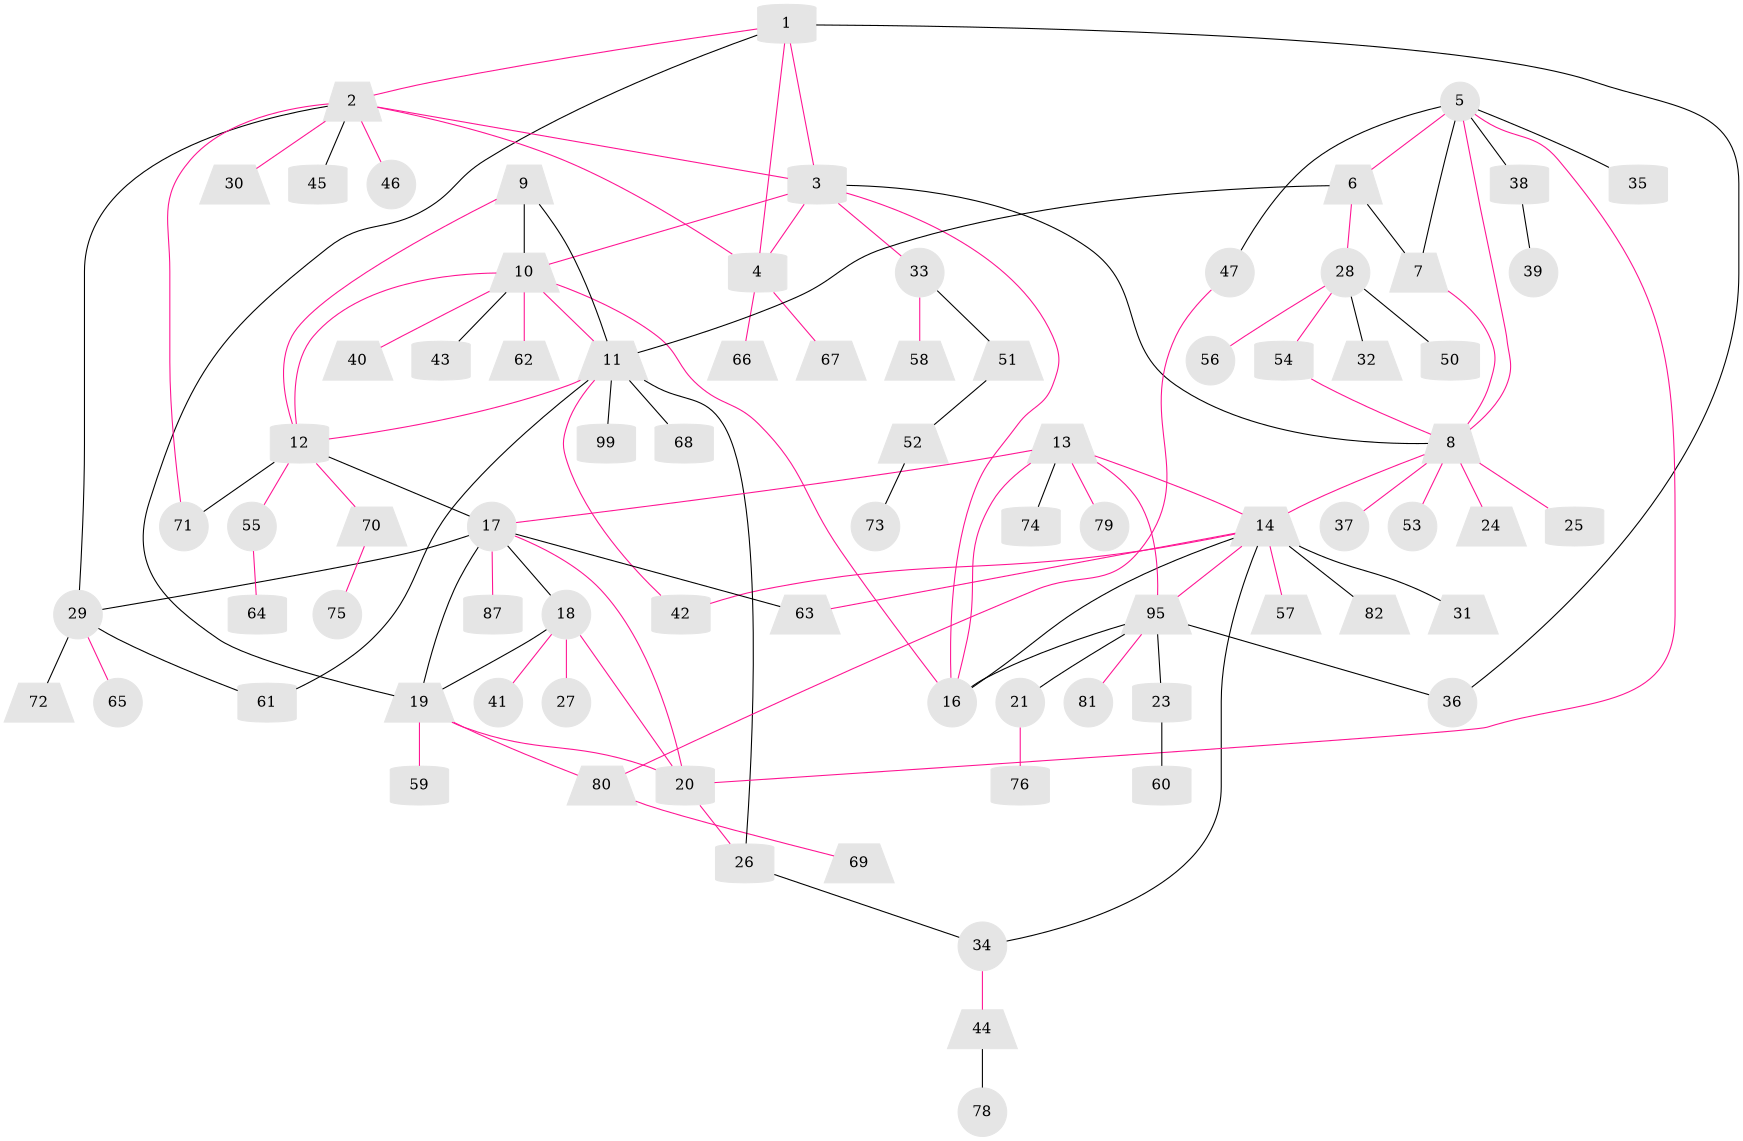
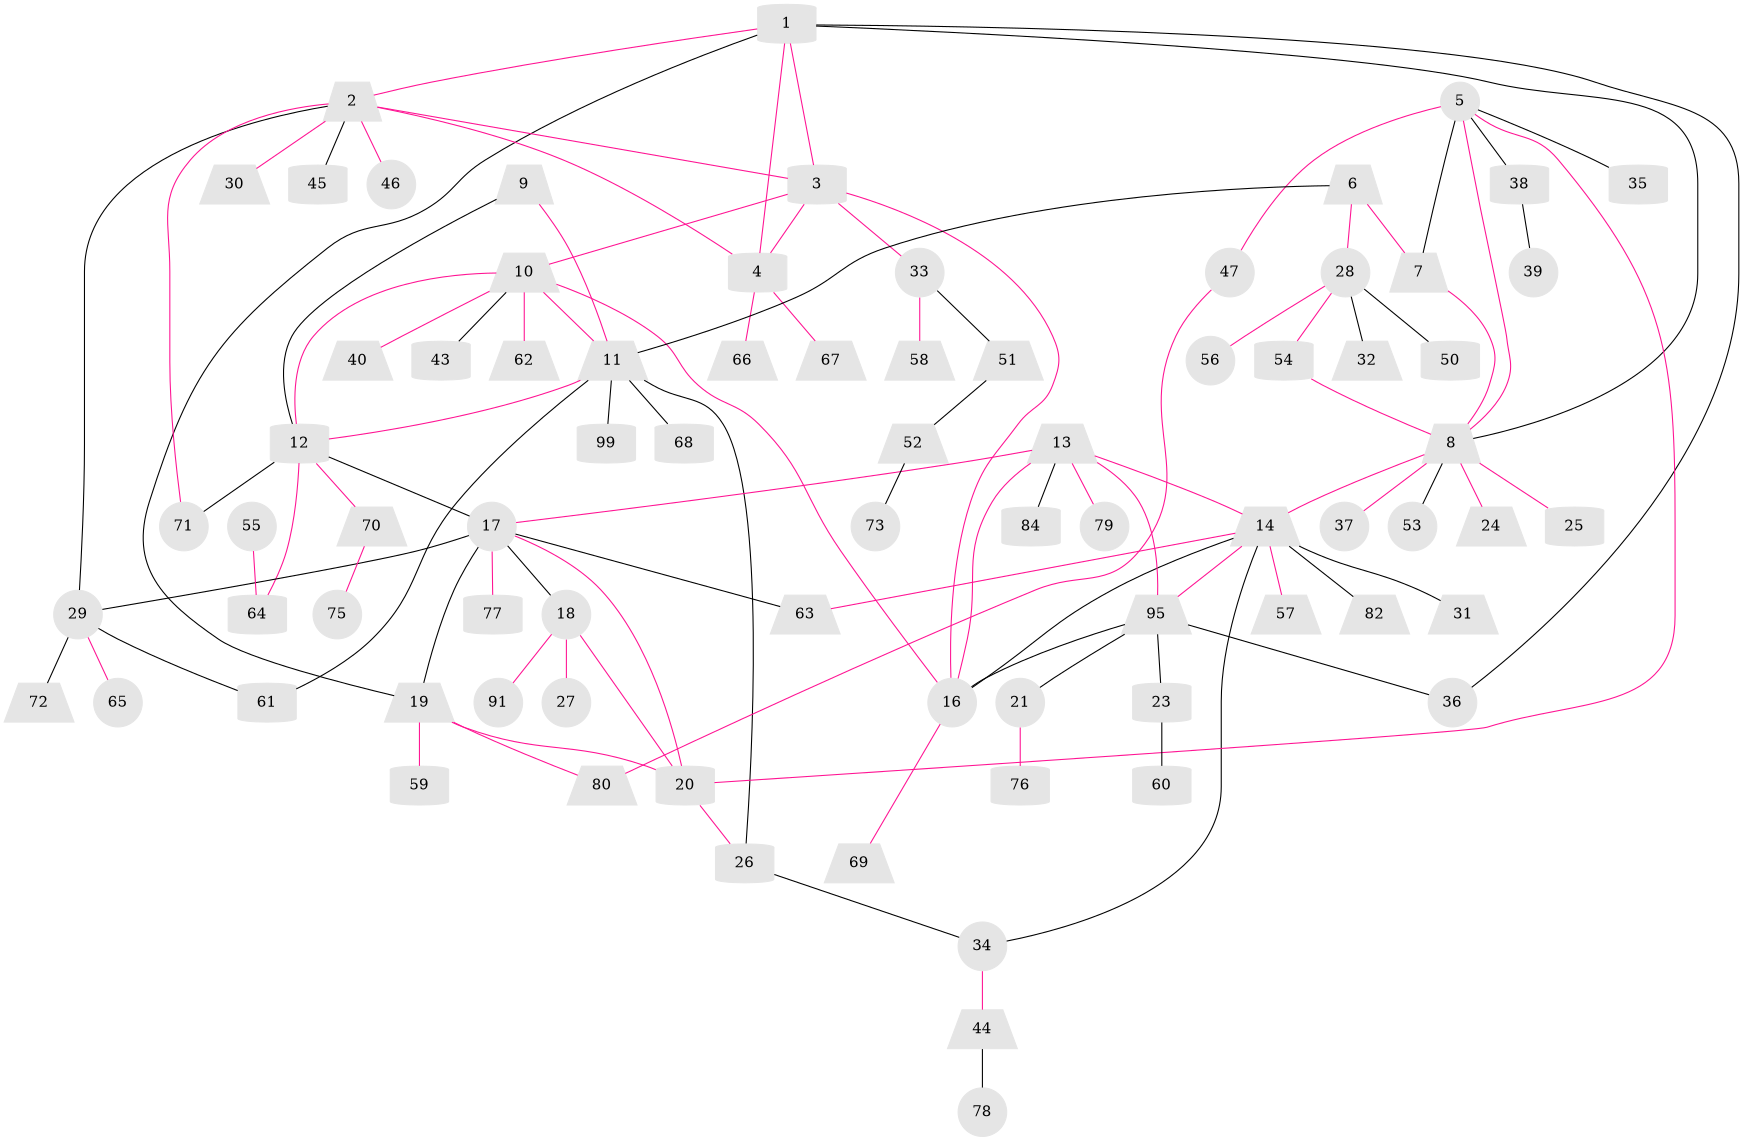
(1408, 142) -> none
(1323, 154) -> (1323, 154)
(524, 229) -> none
(1386, 229) -> (1386, 229)
(579, 270) -> (579, 270)
(350, 283) -> (350, 283)
(1133, 321) -> (1475, 80)
(276, 484) -> (291, 531)
(1433, 484) -> (1433, 484)
(1031, 527) -> (1031, 527)
(493, 615) -> (493, 615)
(681, 615) -> none
(495, 660) -> none
(498, 703) -> (498, 703)
(1088, 703) -> none
(734, 830) -> (905, 784)
